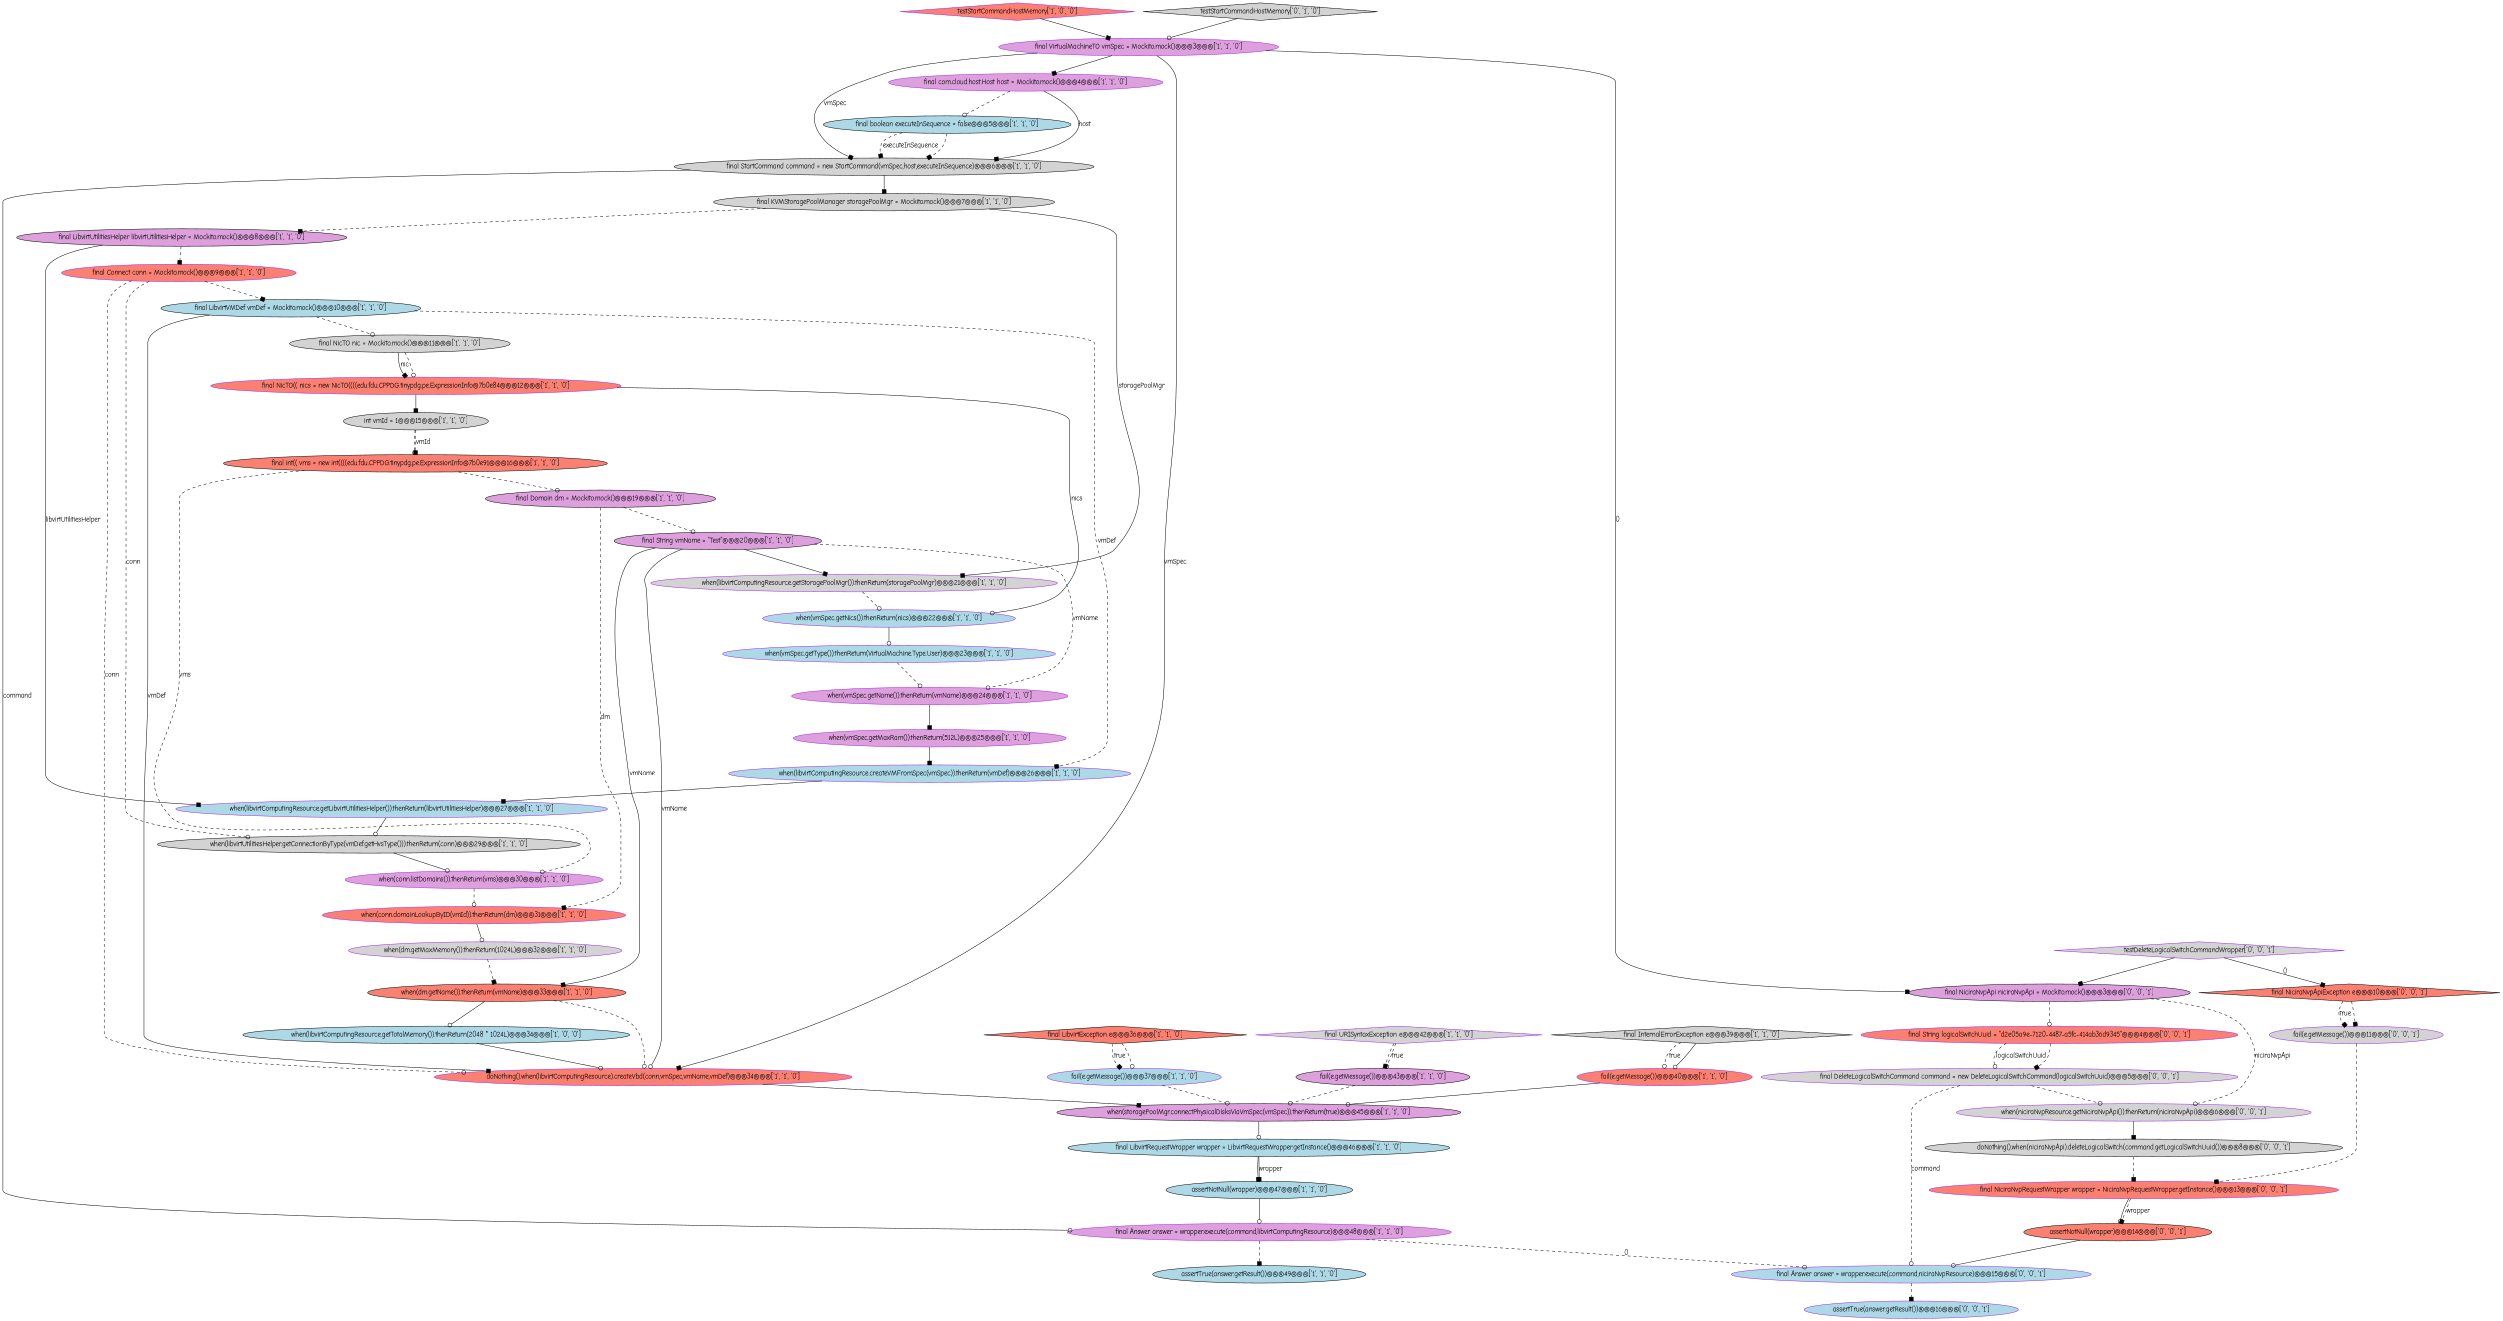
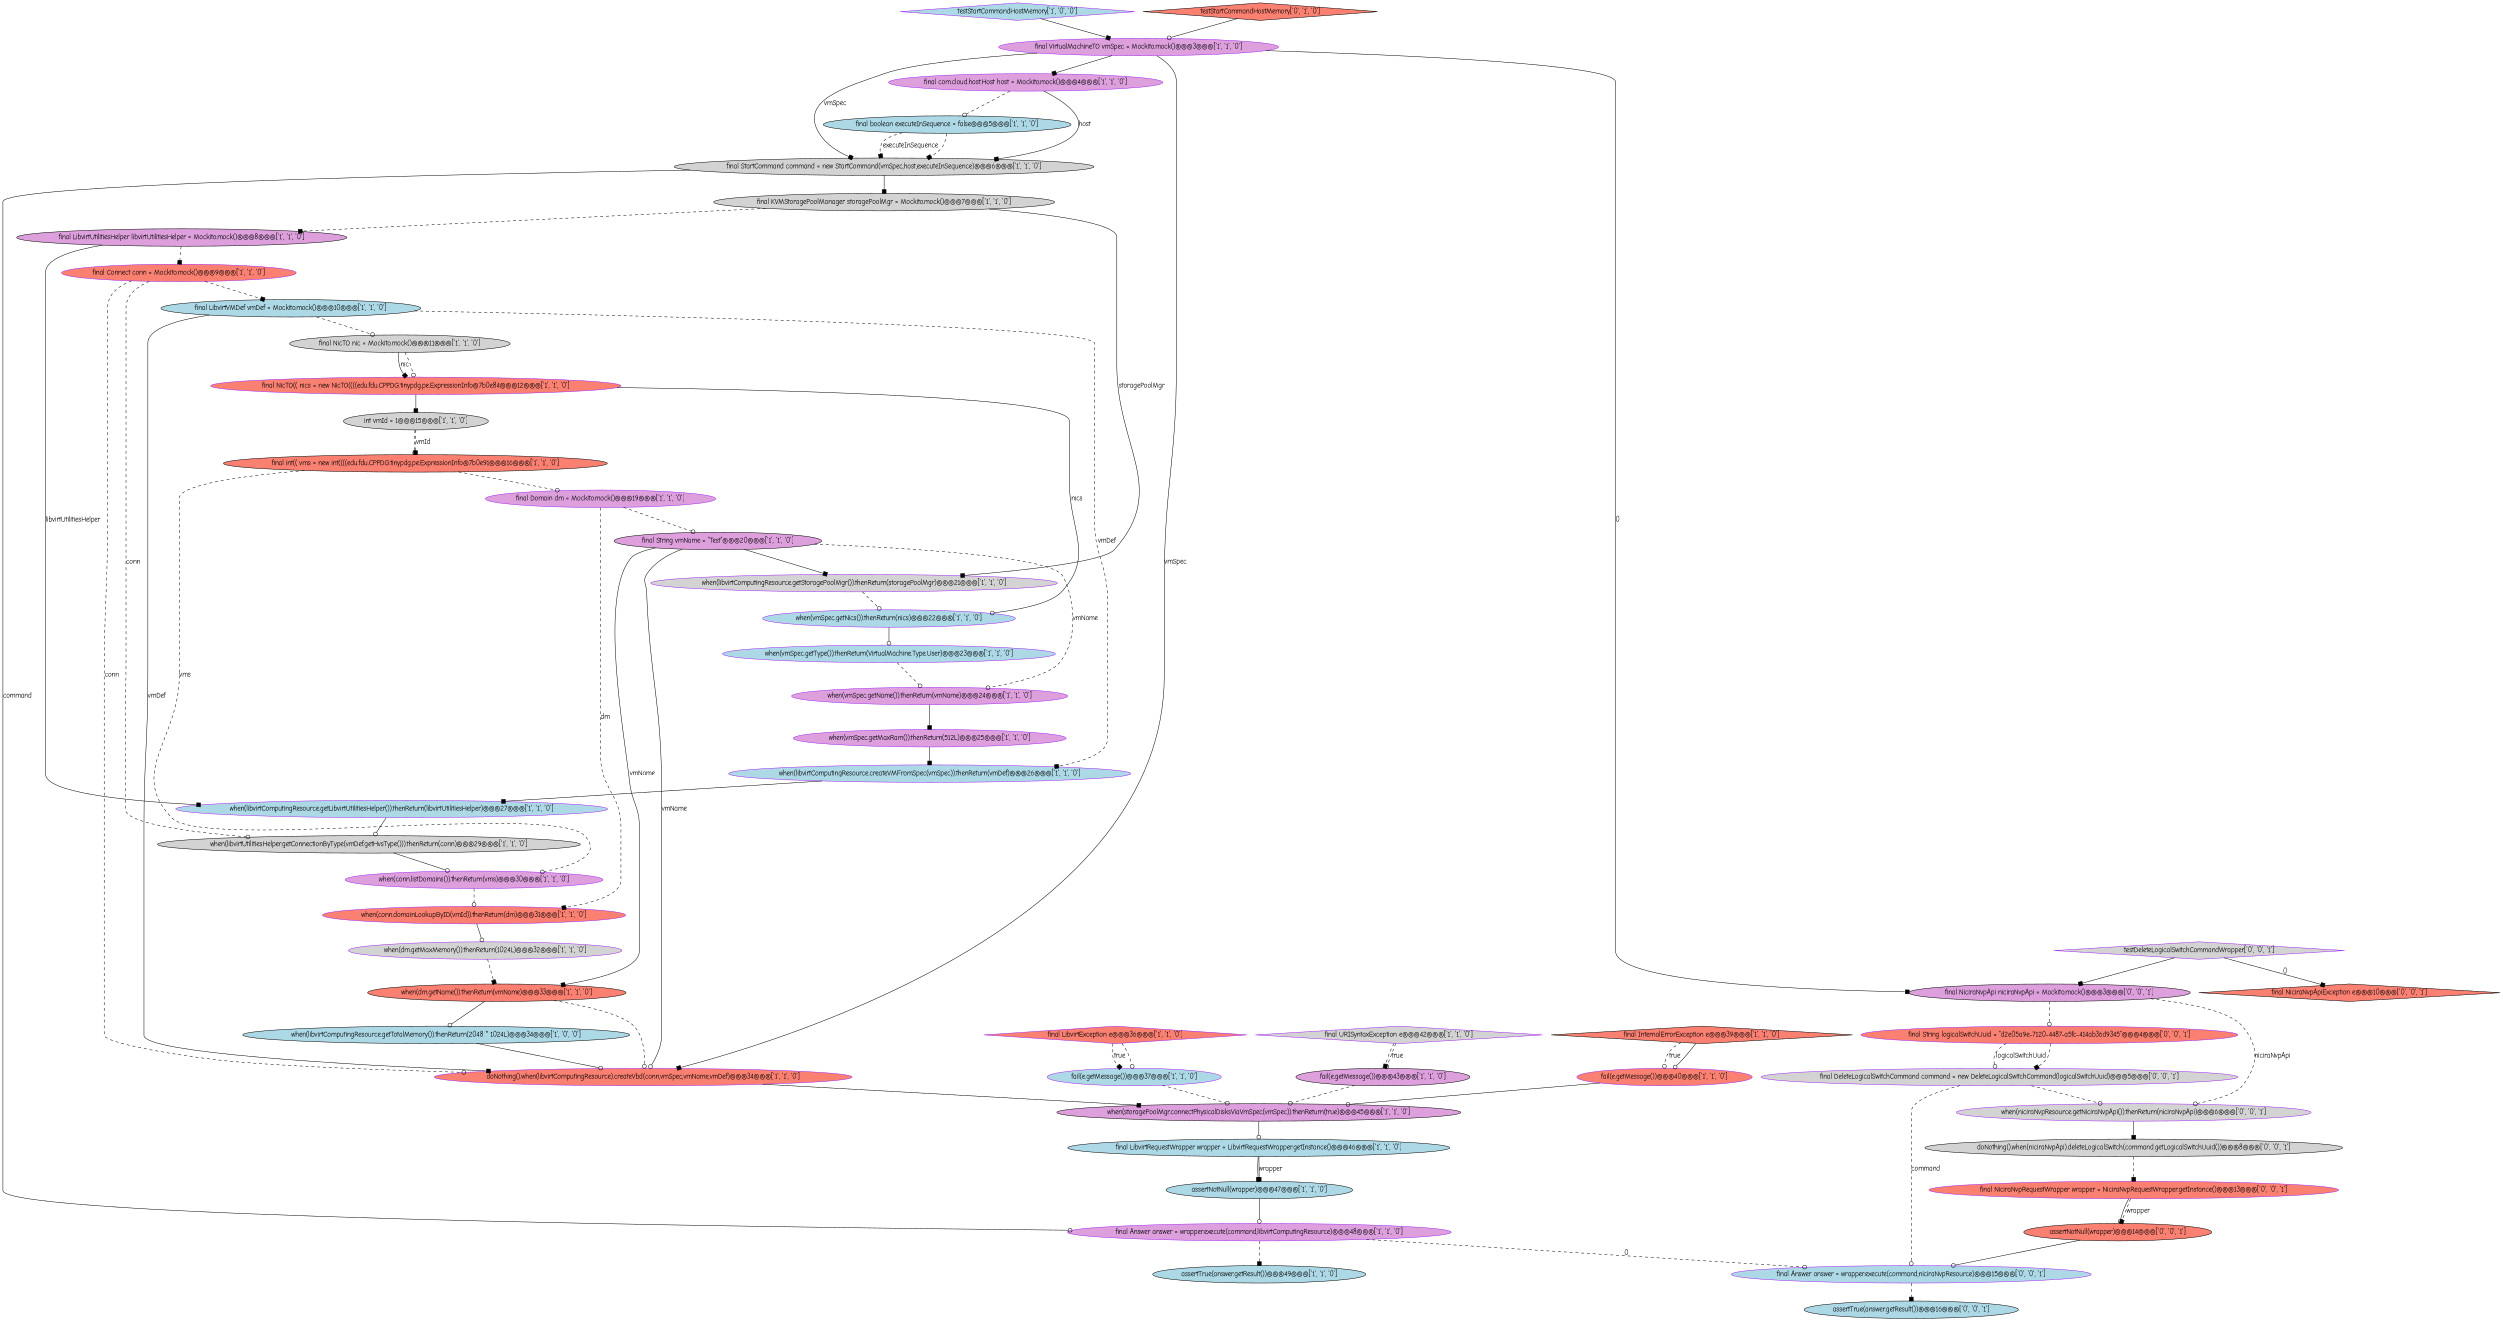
(1017, 12) -> (1017, 12)
(1260, 12) -> (1260, 12)
(601, 499) -> (601, 499)
(1115, 1035) -> (1115, 1035)
(1702, 1035) -> (1702, 1035)
(2356, 1035) -> none
(1911, 1310) -> (1911, 1310)
